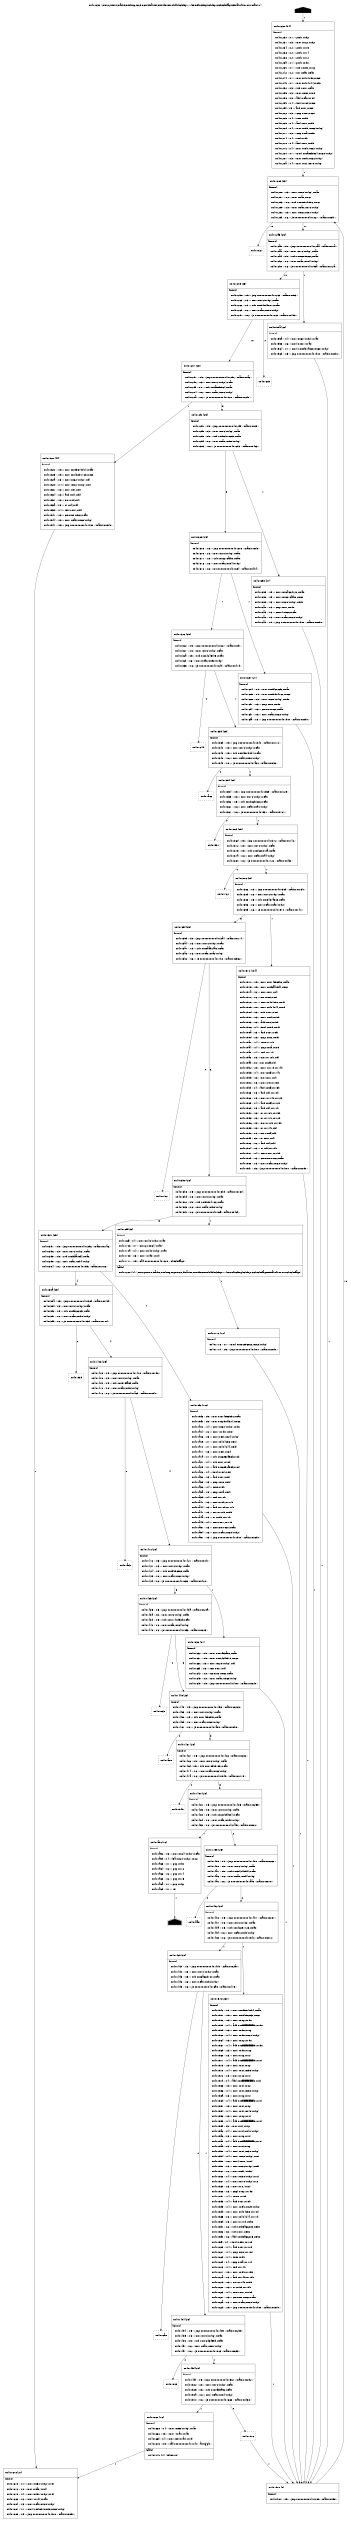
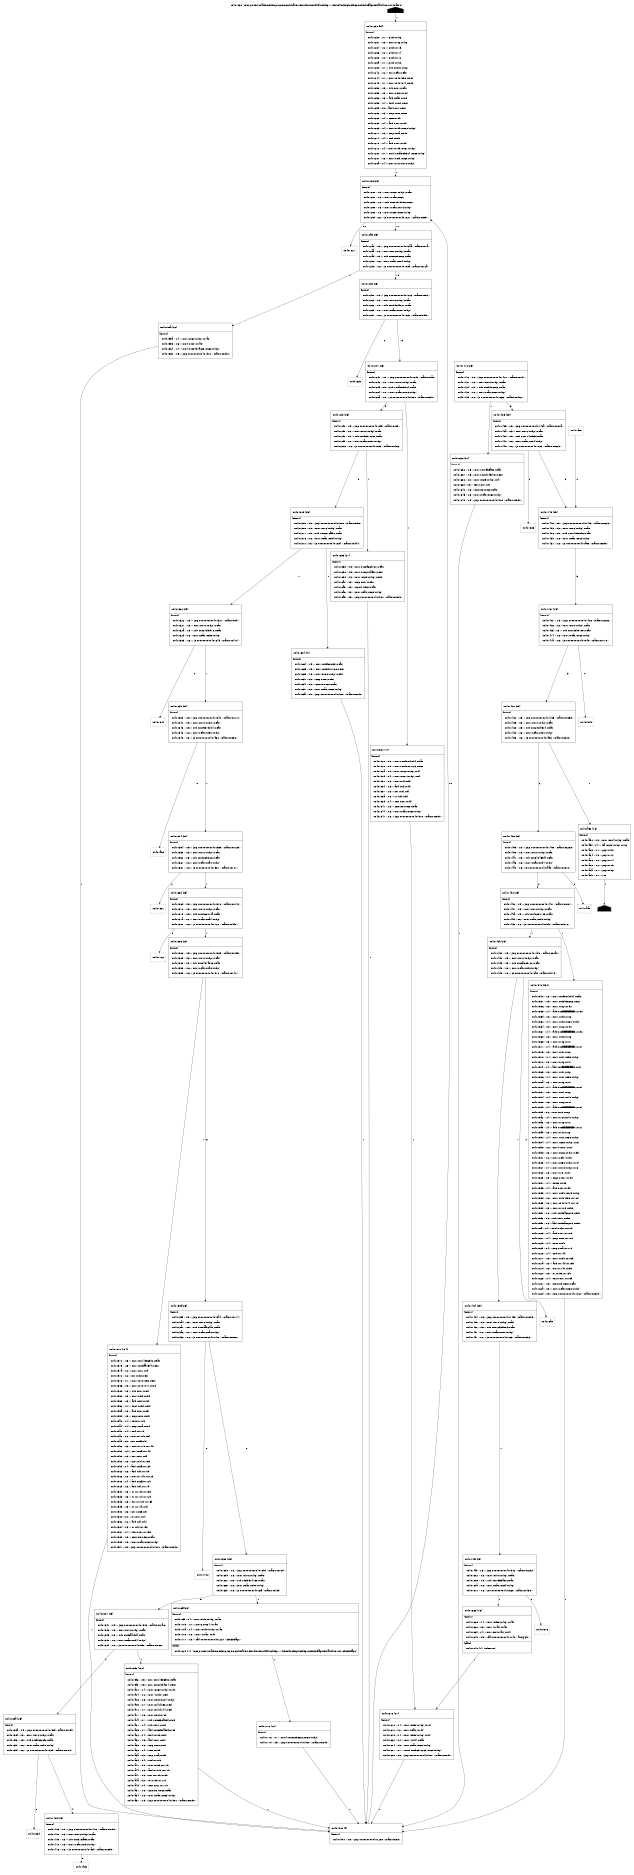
(150, 1471) -> none
(173, 1742) -> (576, 470)
(171, 2384) -> none
(266, 2464) -> (388, 1791)
